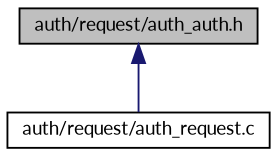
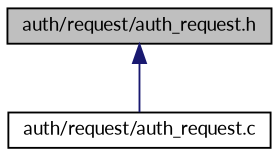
(139, 26) -> (139, 26)
